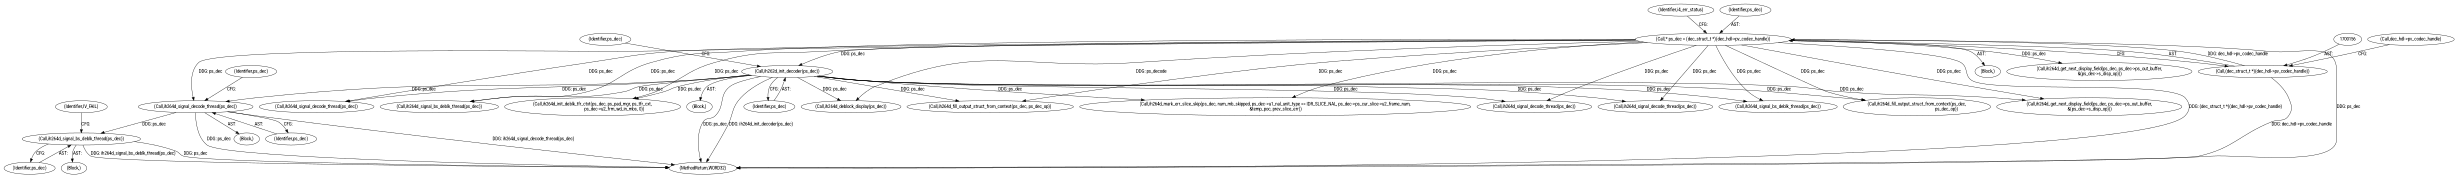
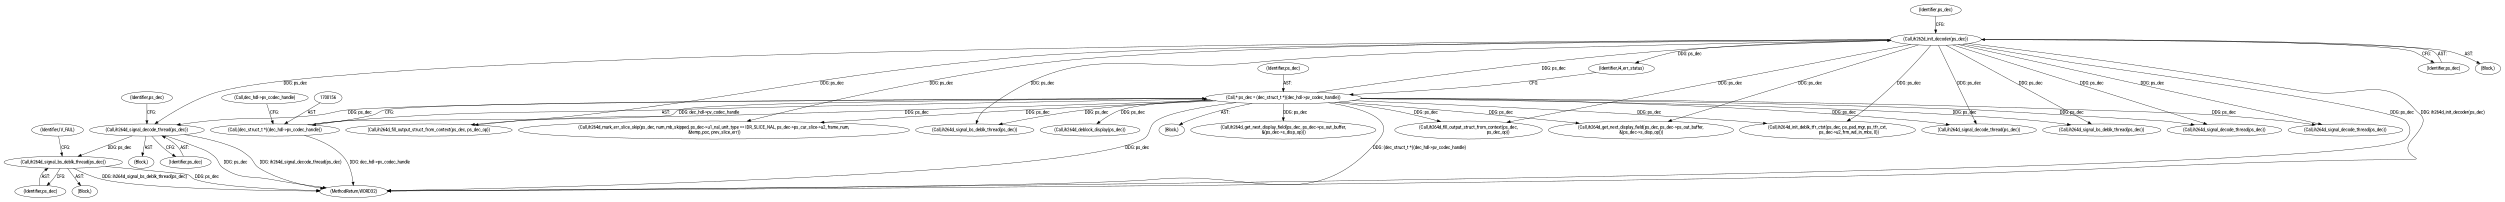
(1151, 72) -> (1133, 112)
(818, 88) -> (1764, 44)
